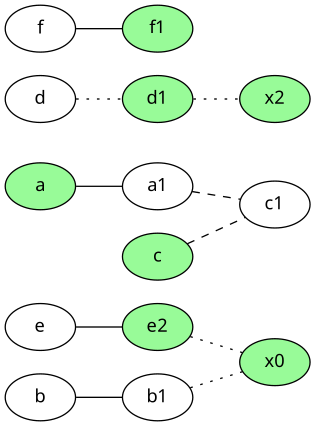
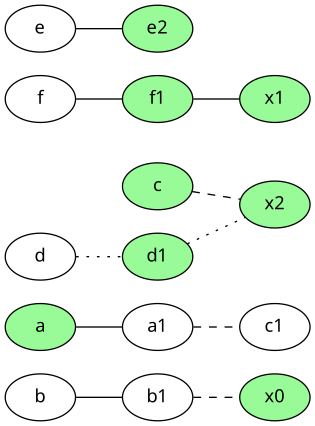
none -> (275, 99)
(216, 231) -> (216, 195)
(216, 345) -> none
(216, 380) -> (216, 397)
